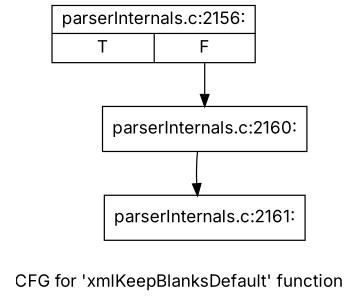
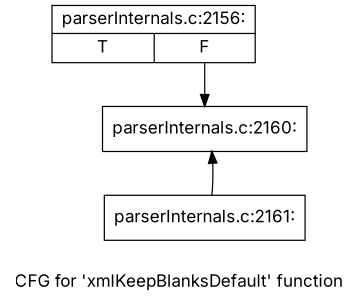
(197, 167) -> (213, 180)
